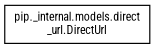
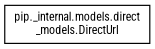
(77, 24) -> (77, 24)
